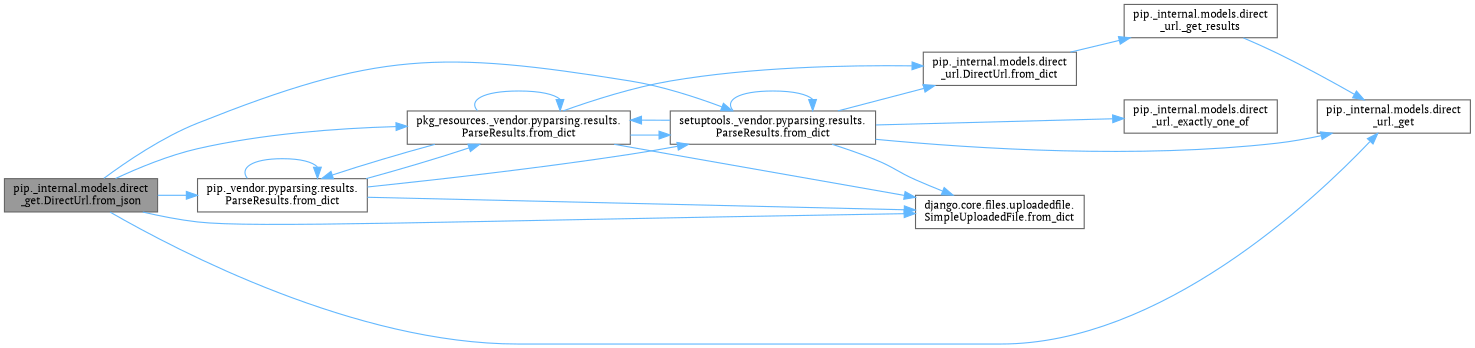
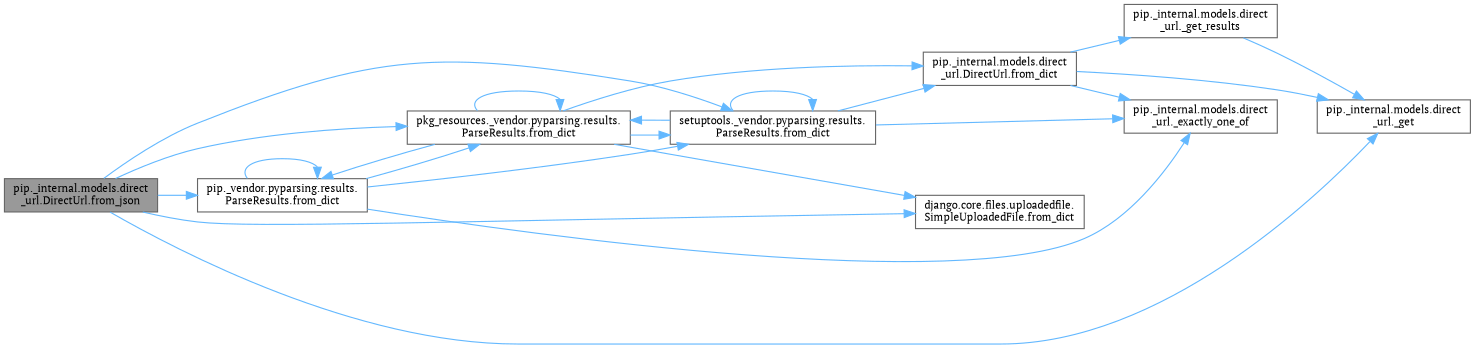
none -> (1095, 91)
(1099, 151) -> (1198, 80)
(888, 166) -> none
(81, 195) -> (81, 195)
(636, 204) -> (796, 258)
